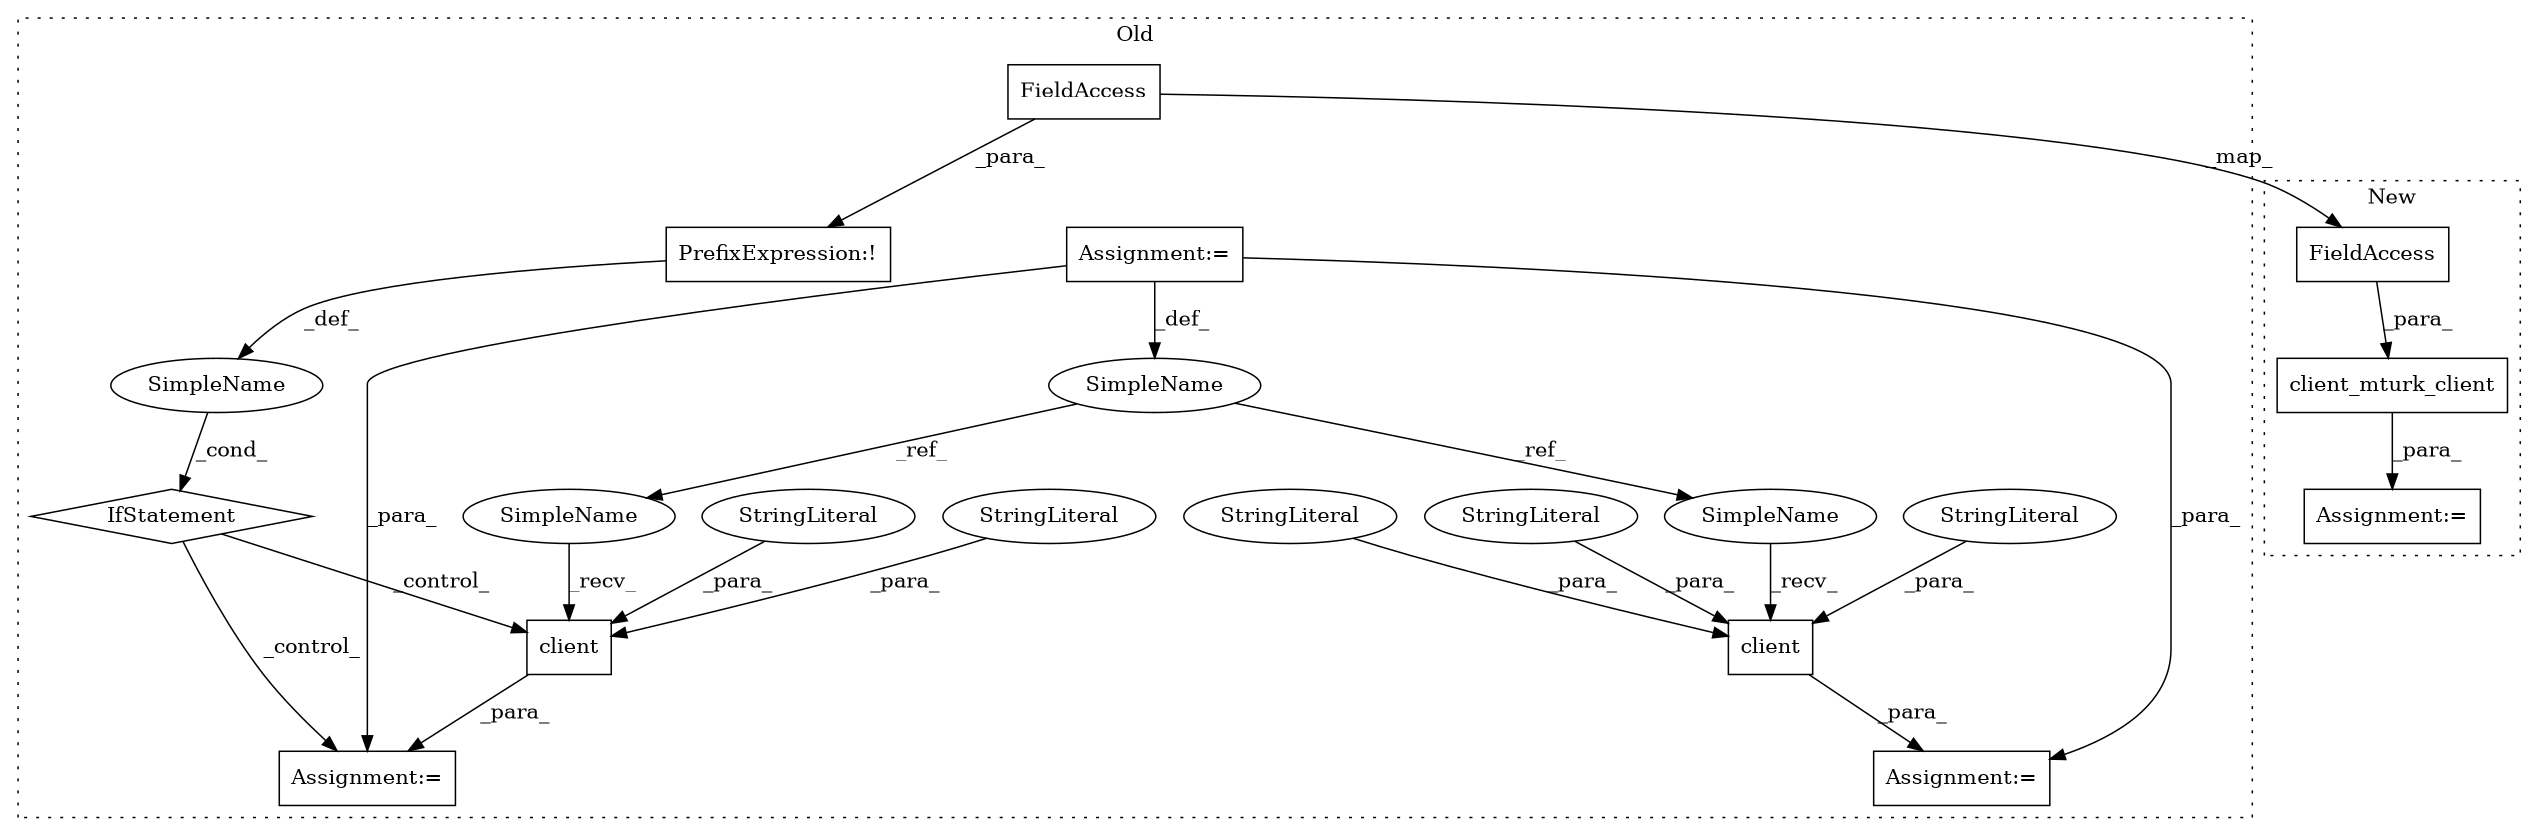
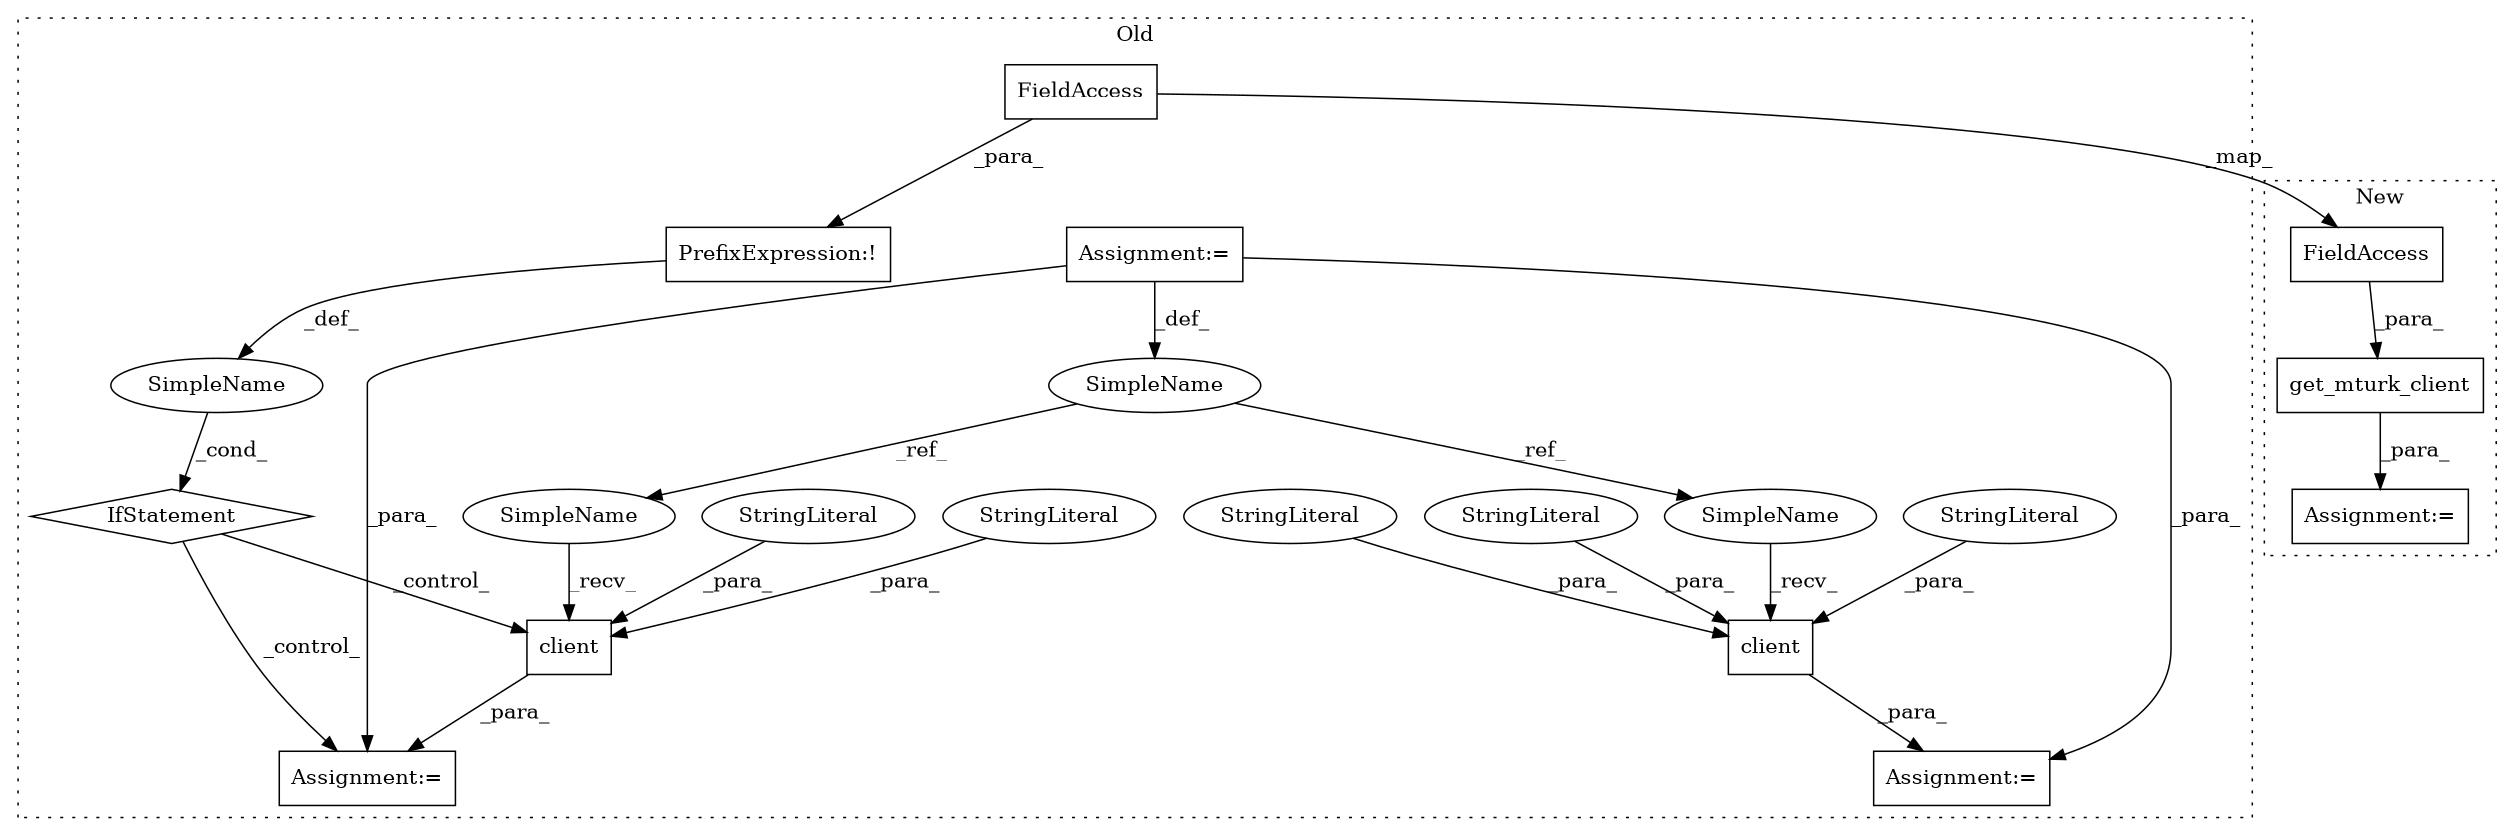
(2392, 385) -> (2380, 385)
